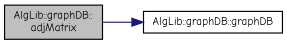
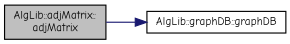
(54, 22) -> (55, 22)
